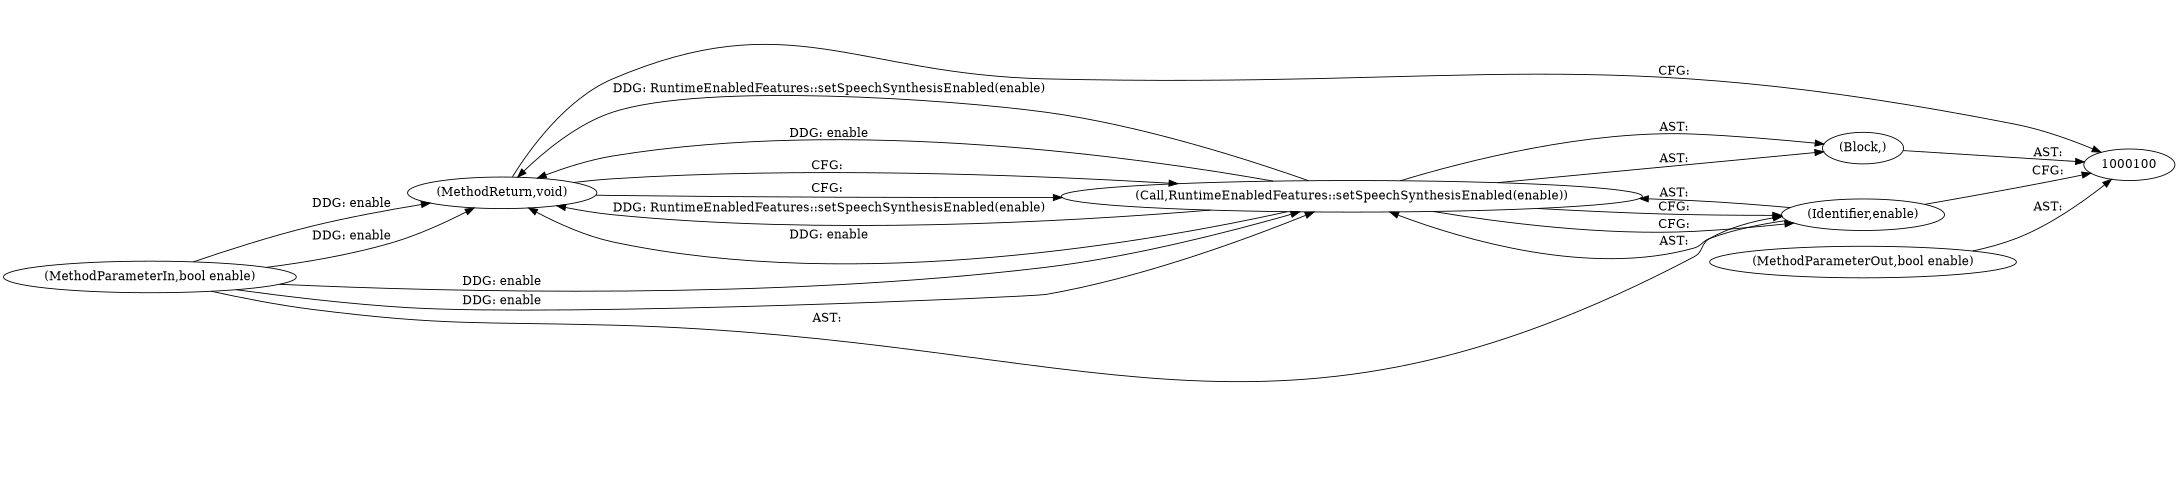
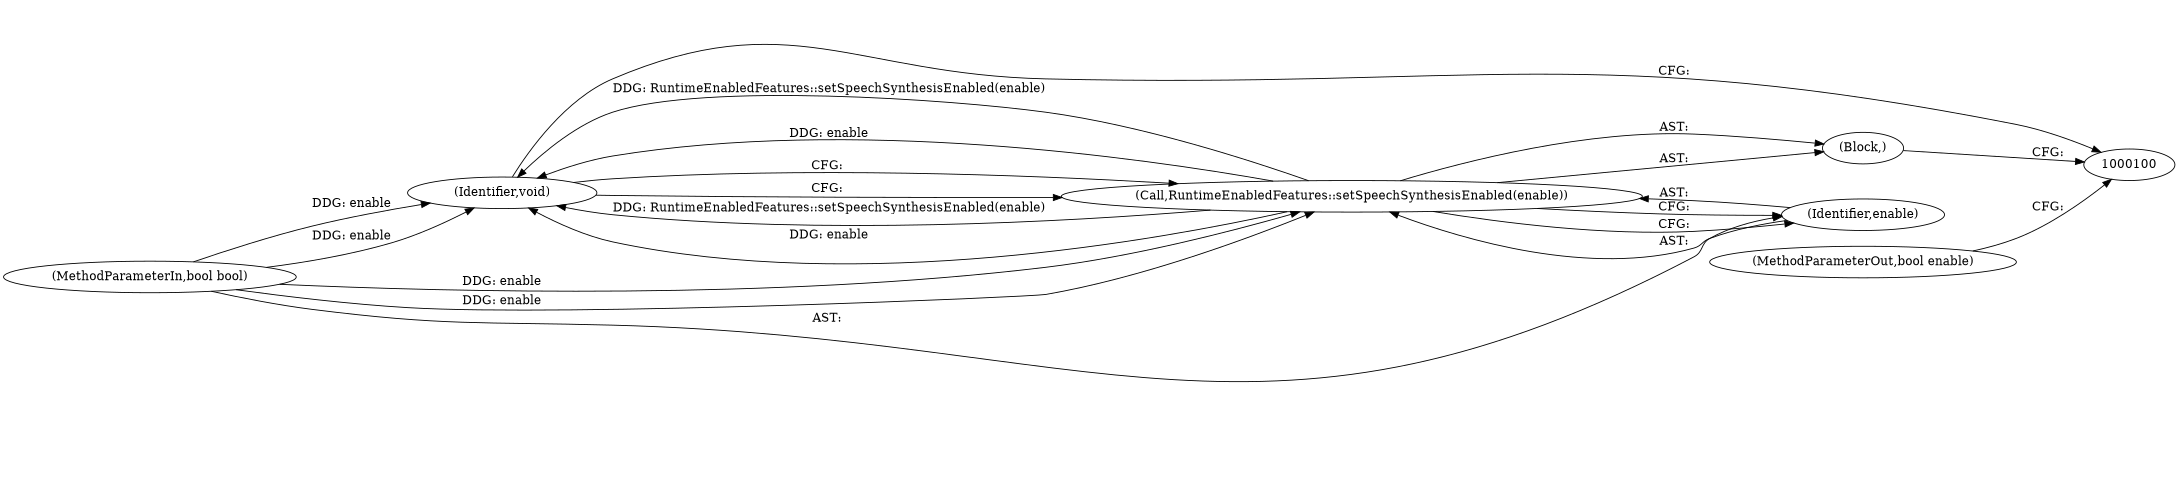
(2050, 153) -> (2050, 153)
(2003, 190) -> none
(502, 193) -> (502, 193)
(2050, 207) -> (2050, 207)
(150, 277) -> (150, 277)
